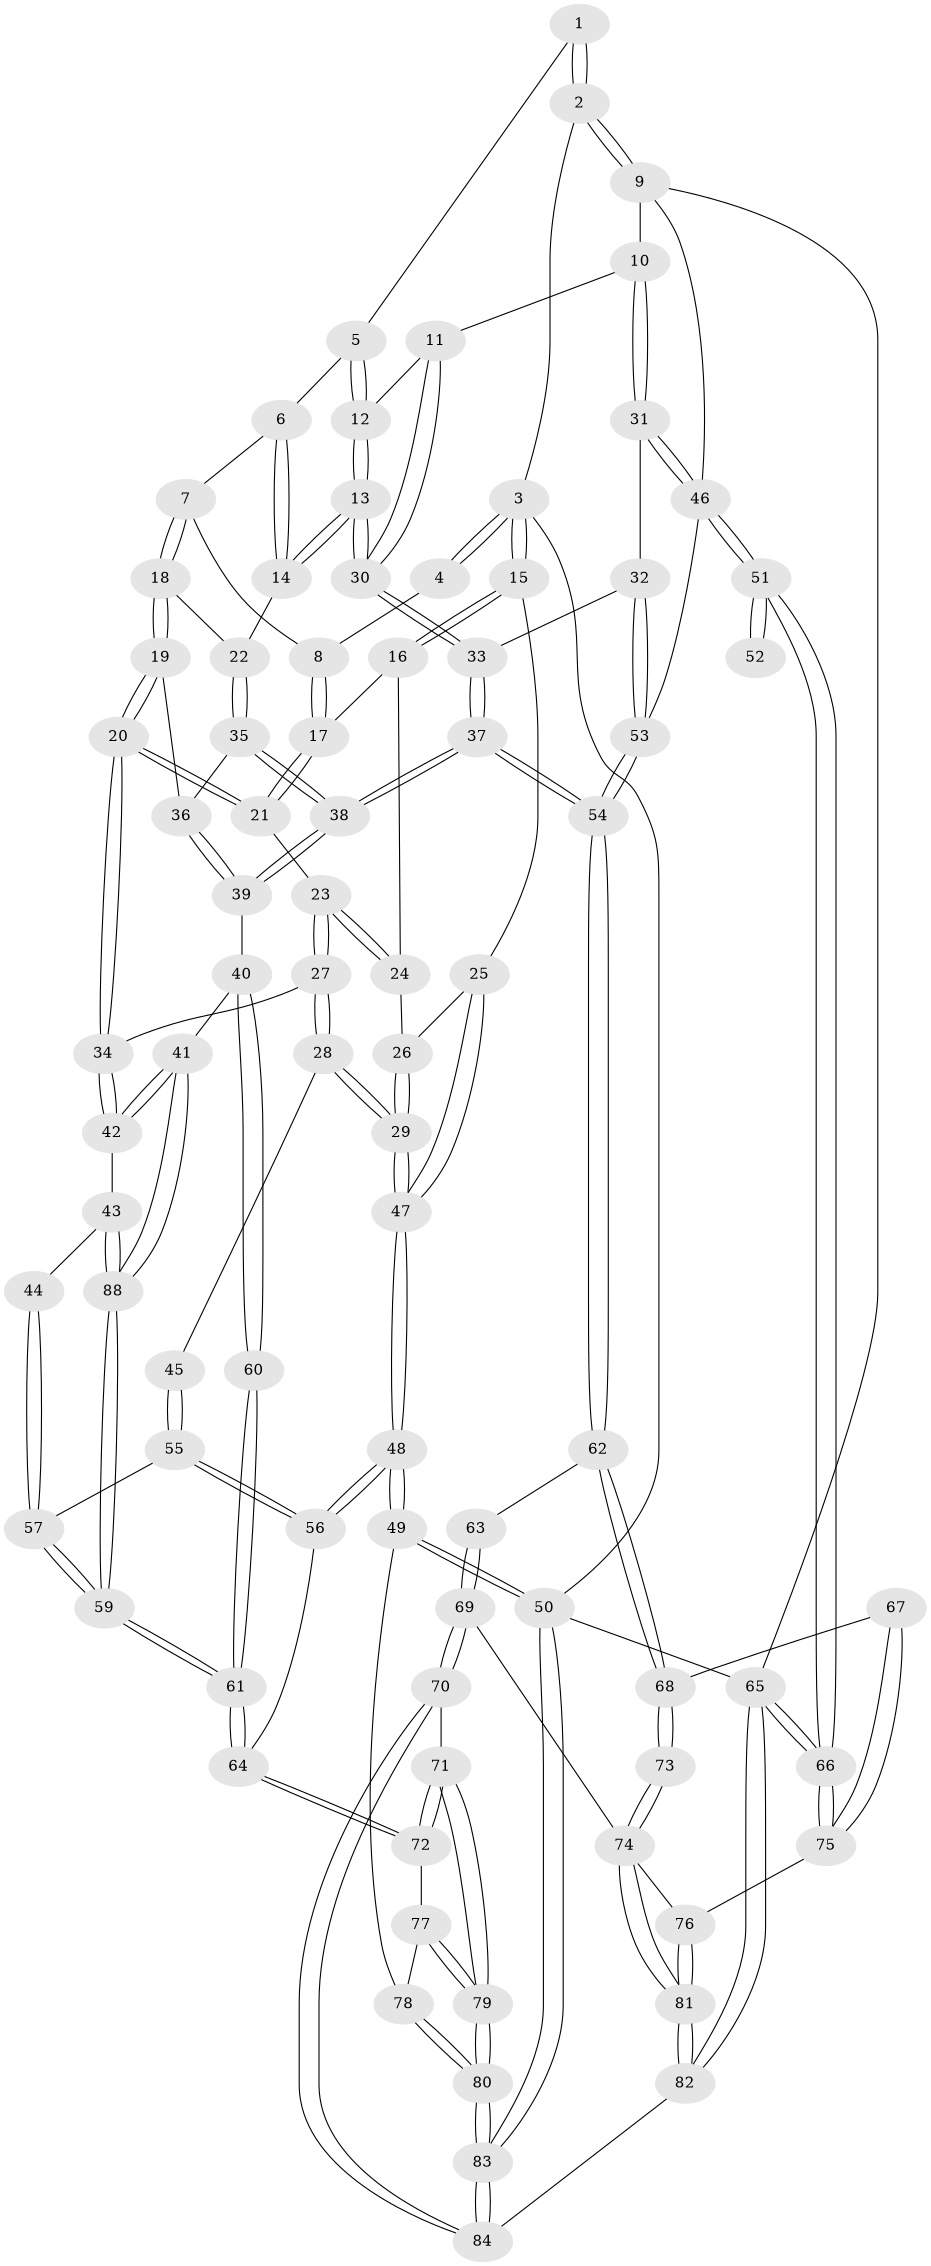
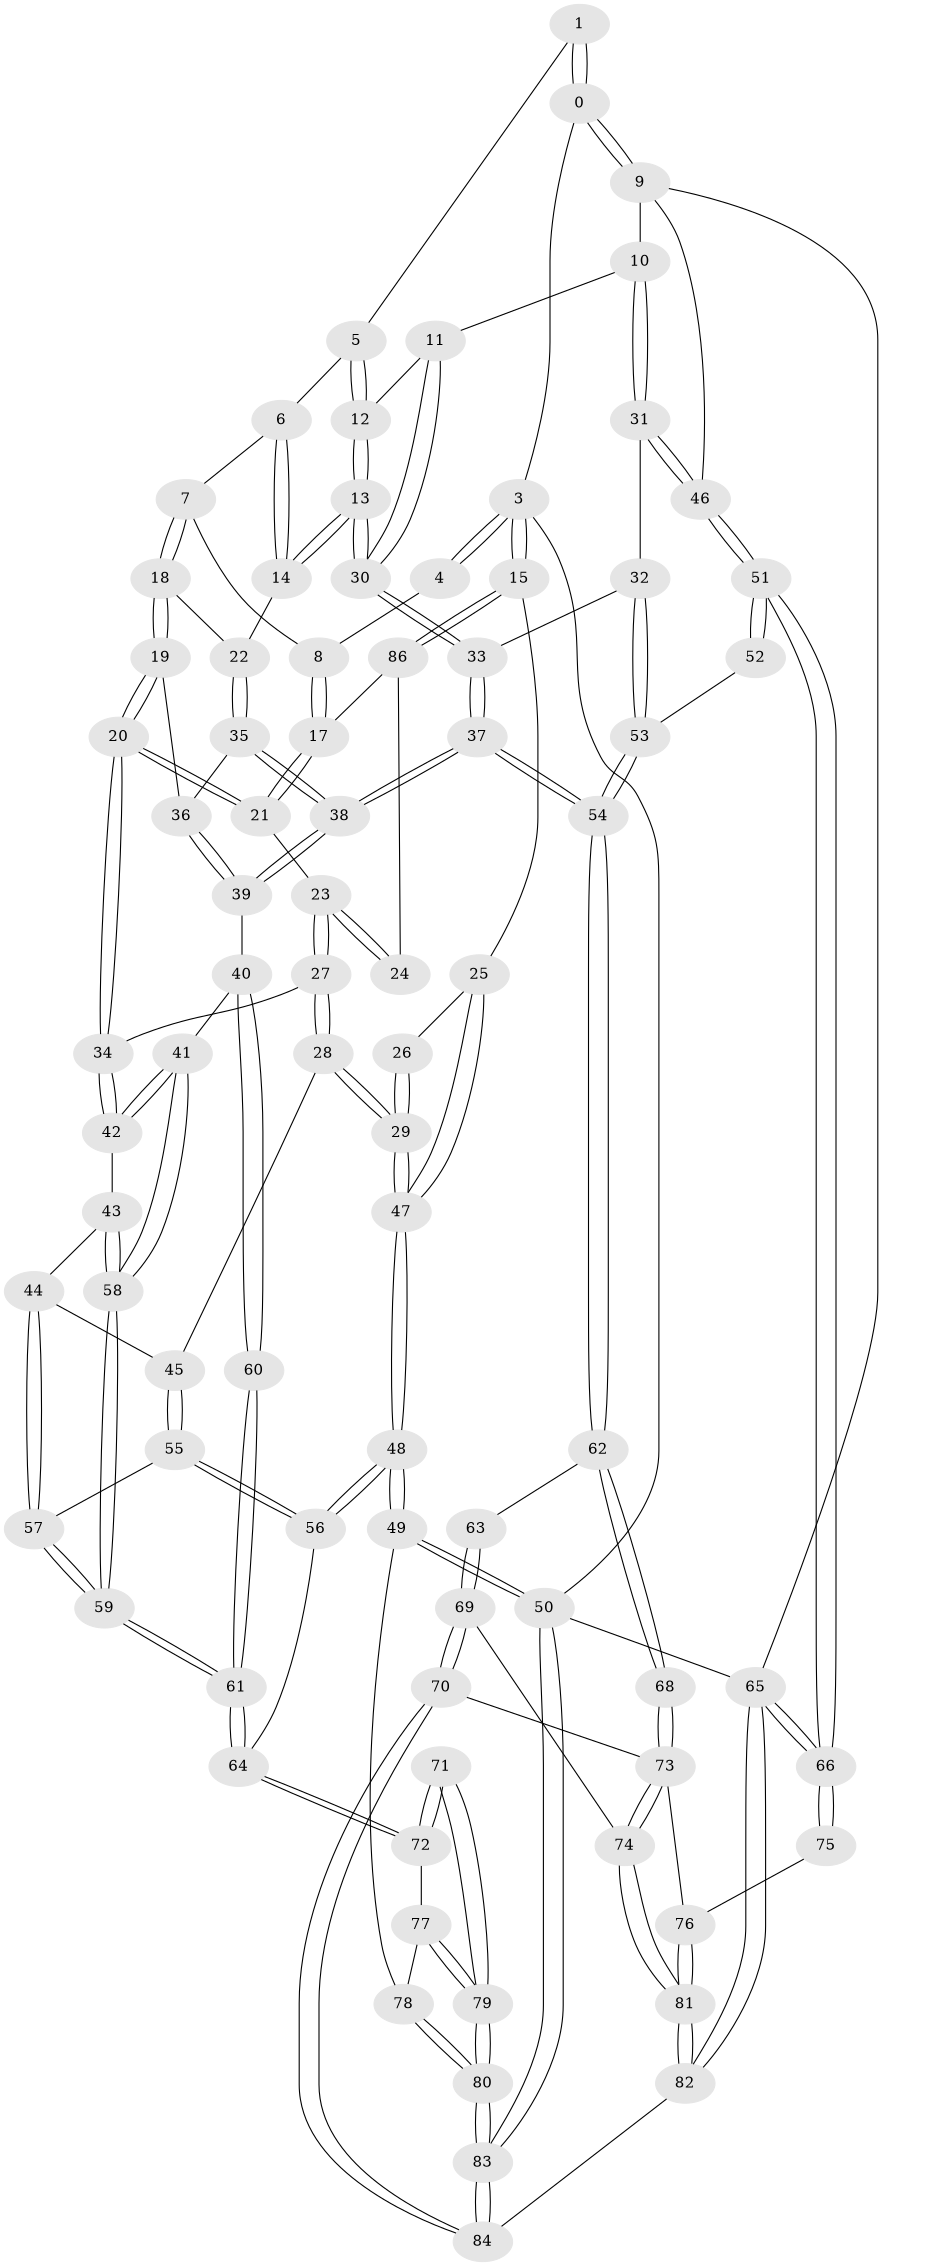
(580, 103) -> (580, 103)
(680, 620) -> (698, 697)
(398, 658) -> (398, 658)
(401, 1014) -> none
(113, 1291) -> (113, 1291)
none -> (100, 1328)
(897, 1608) -> none
(441, 1727) -> (553, 1727)
(655, 1885) -> (675, 1846)
